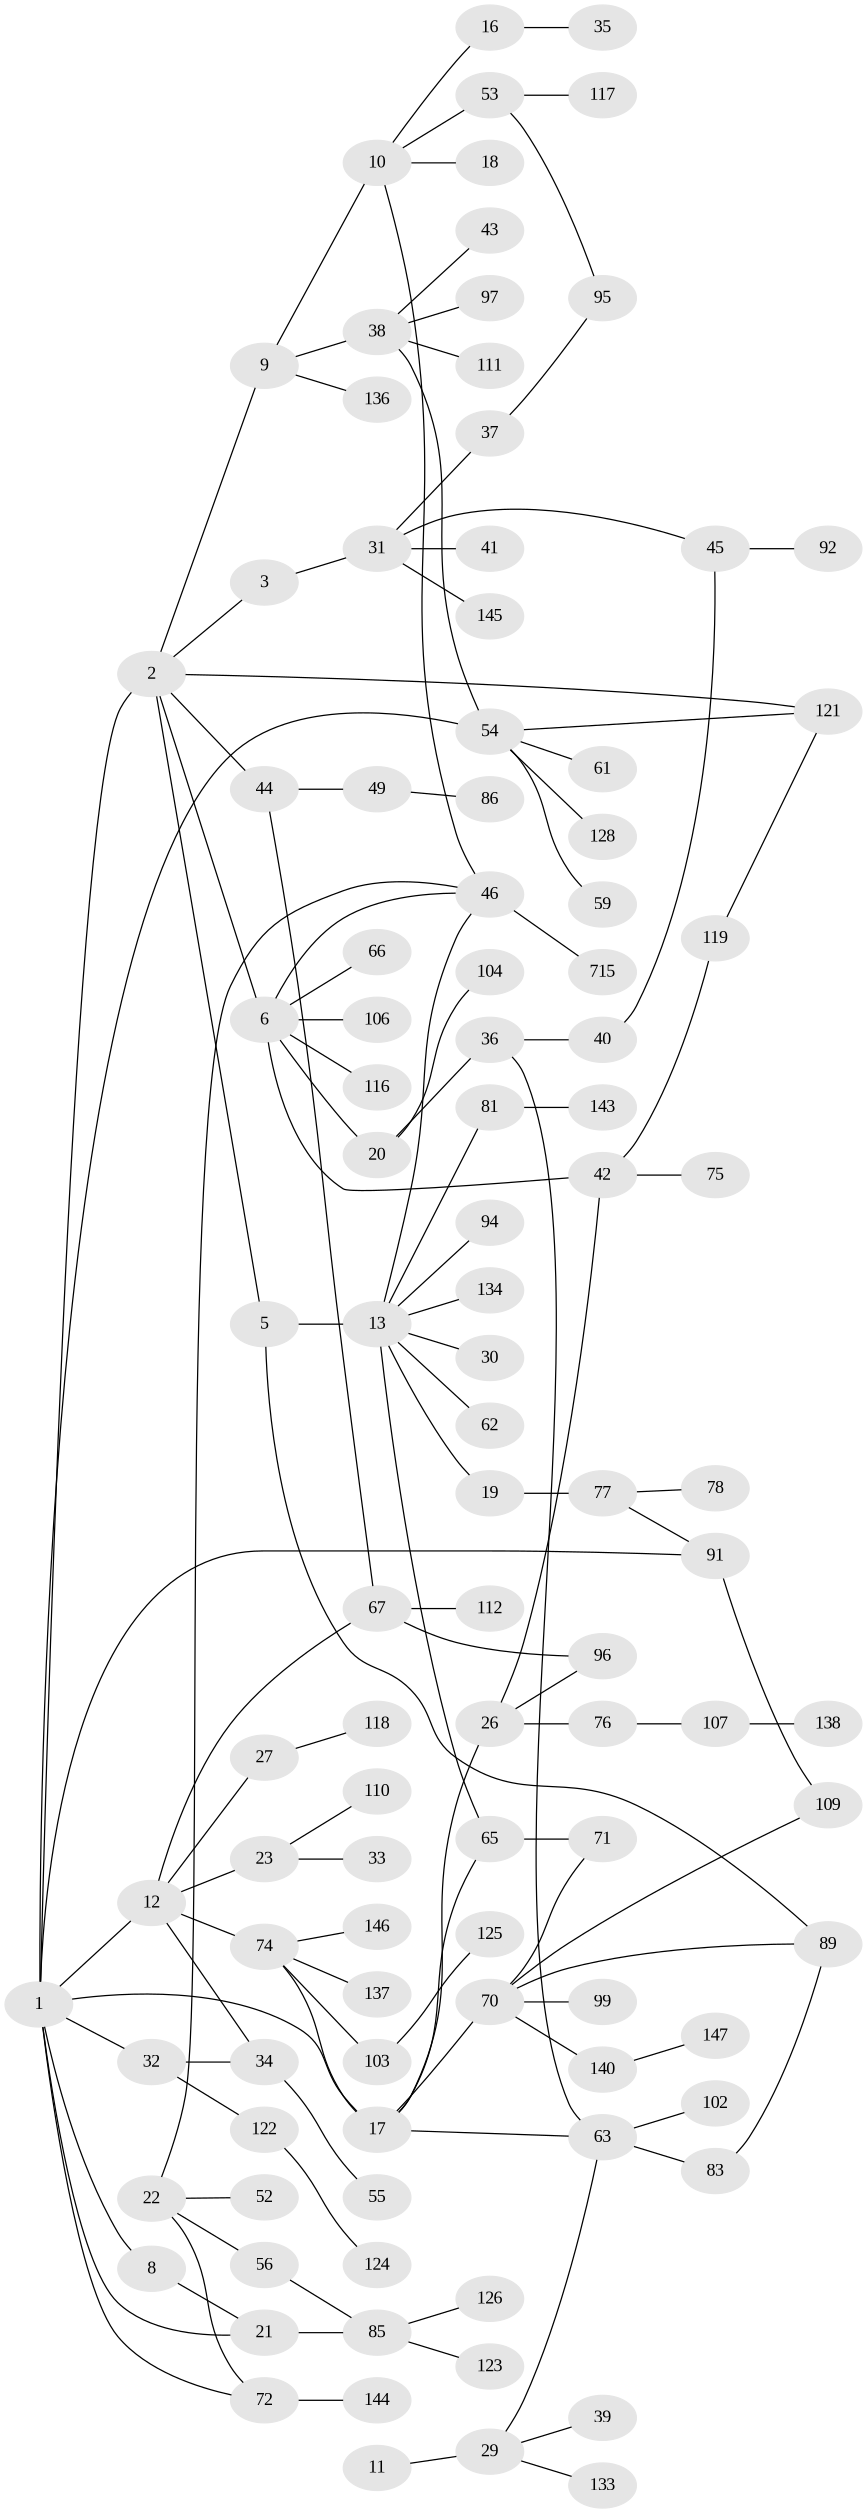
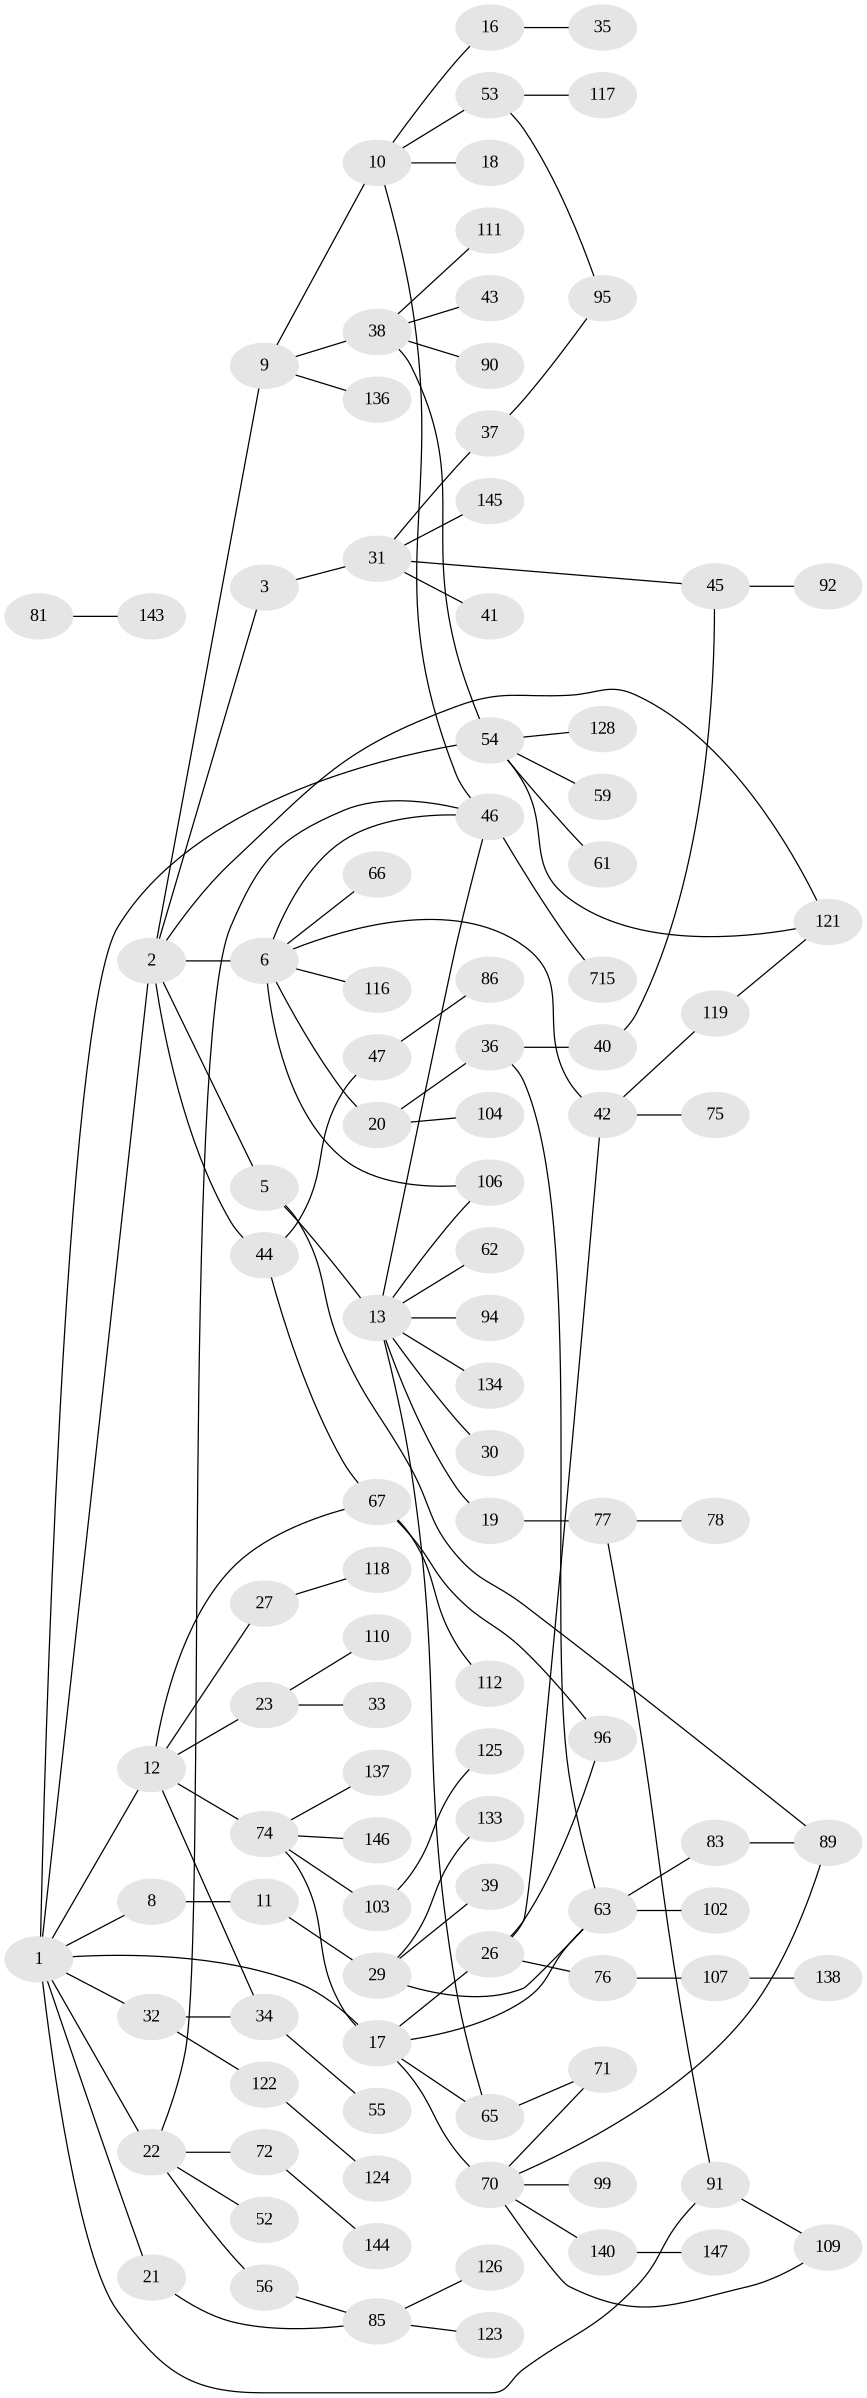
(490, 298) -> (490, 366)
(377, 789) -> (377, 1057)
(433, 1216) -> (430, 1248)
(88, 2270) -> (95, 2056)
(199, 2296) -> (203, 1902)
